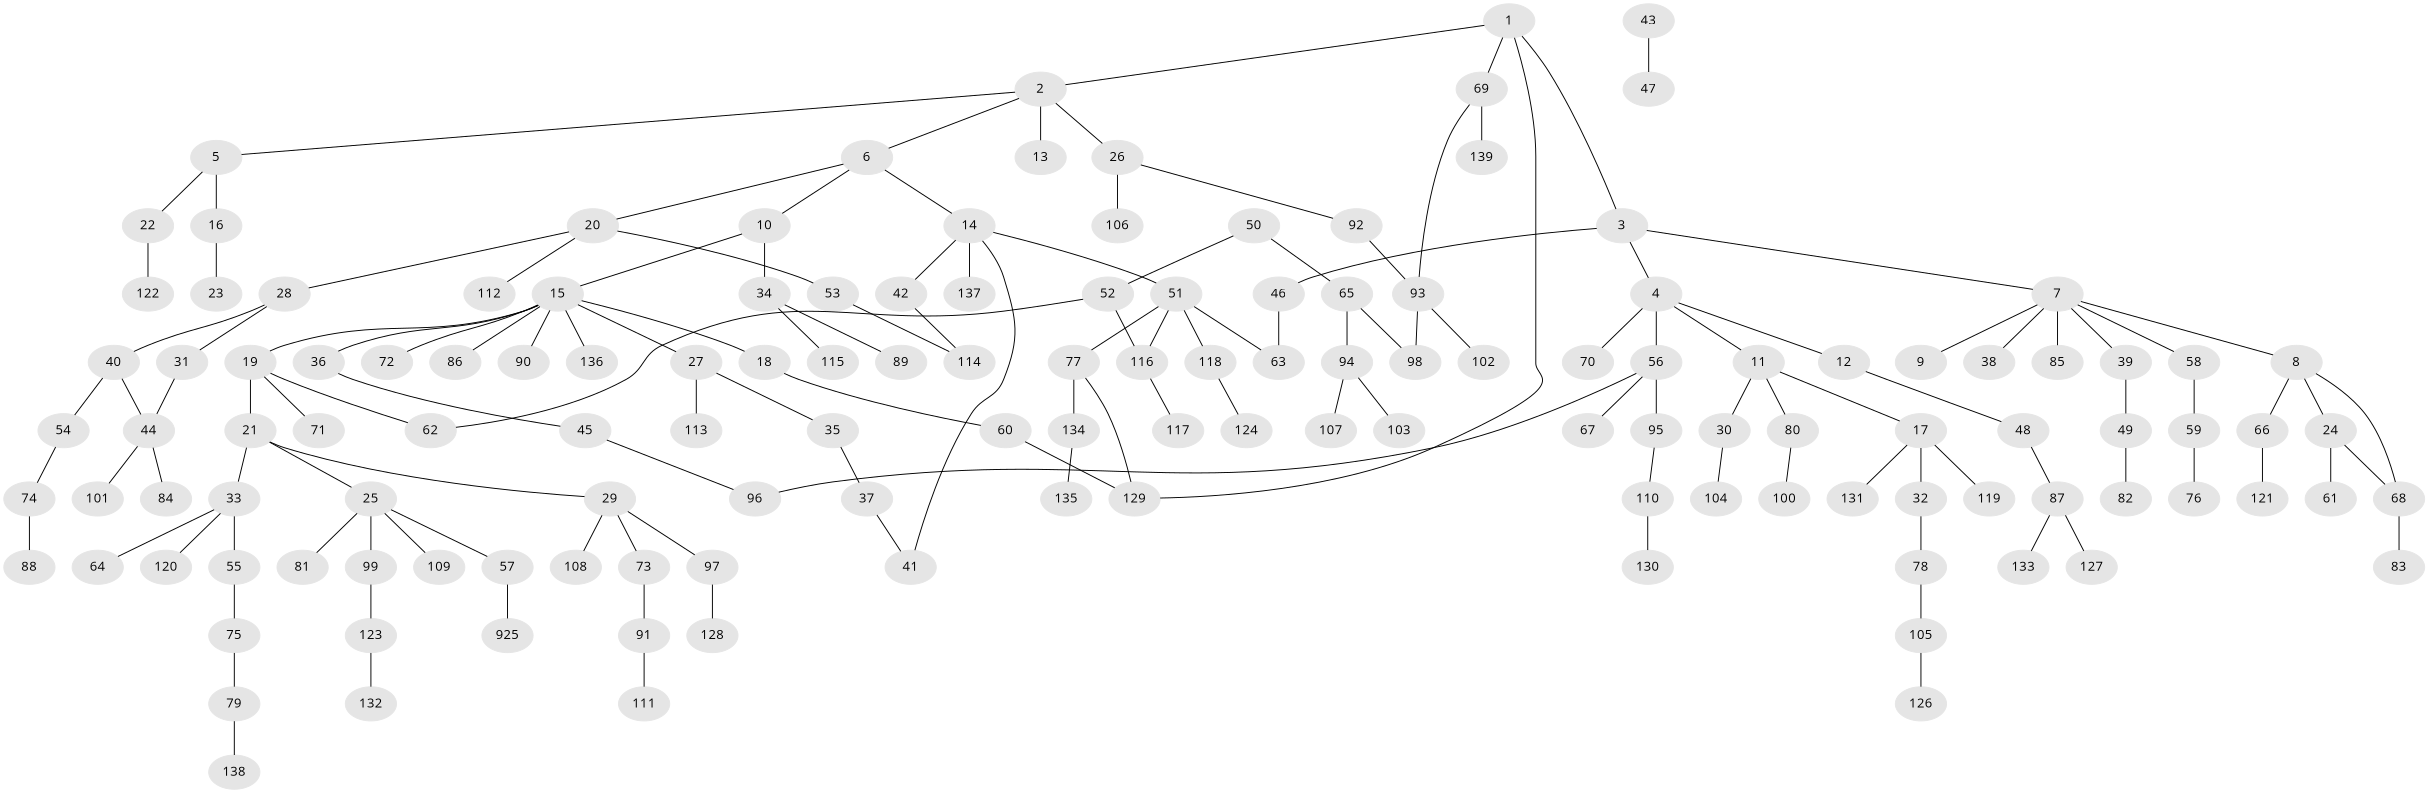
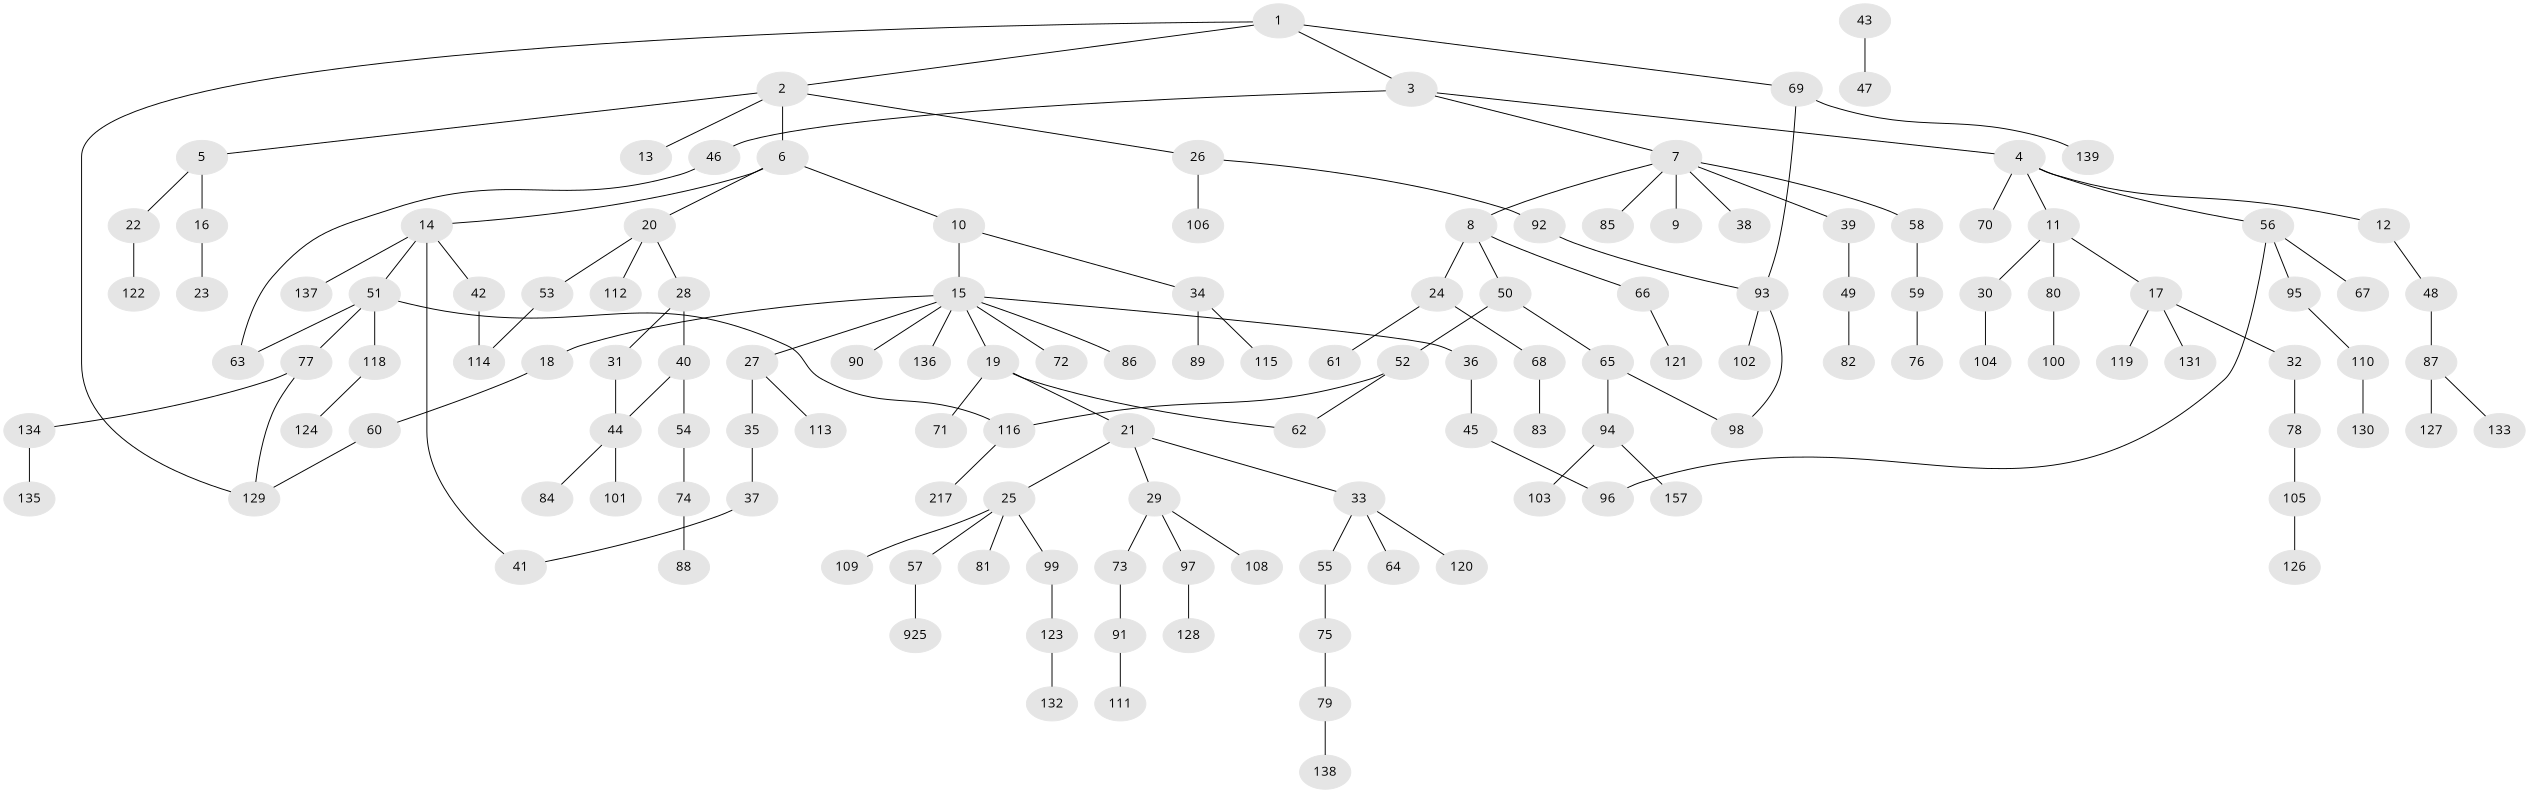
(2368, 418) -> (1488, 260)
(1178, 431) -> (941, 499)
(1331, 431) -> (1676, 499)
